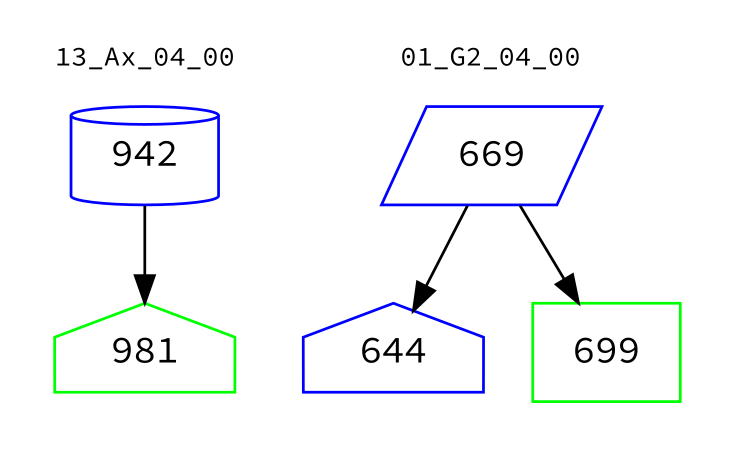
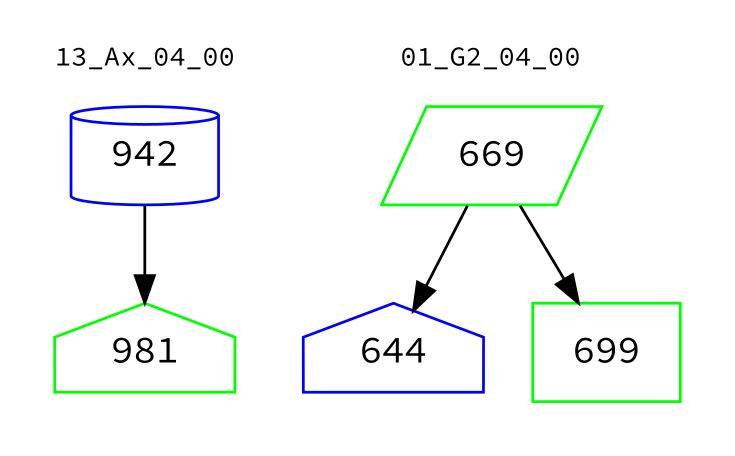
(492, 156) -> (492, 156)
